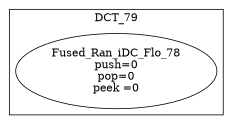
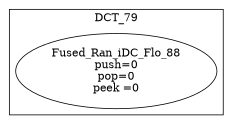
(116, 71) -> (116, 71)
